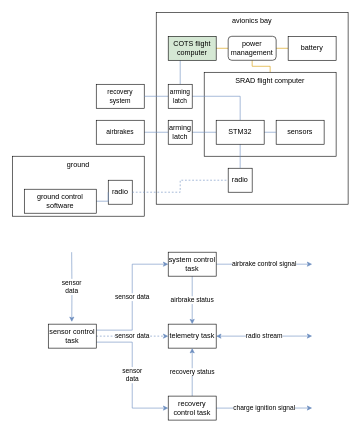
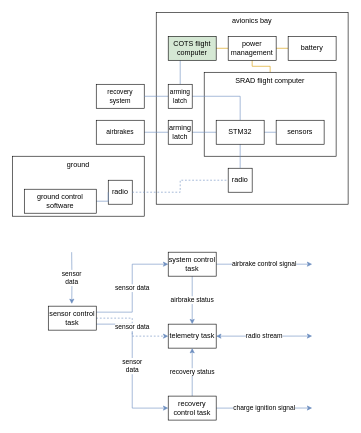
(252, 48) -> (252, 48)
(72, 336) -> (72, 318)
